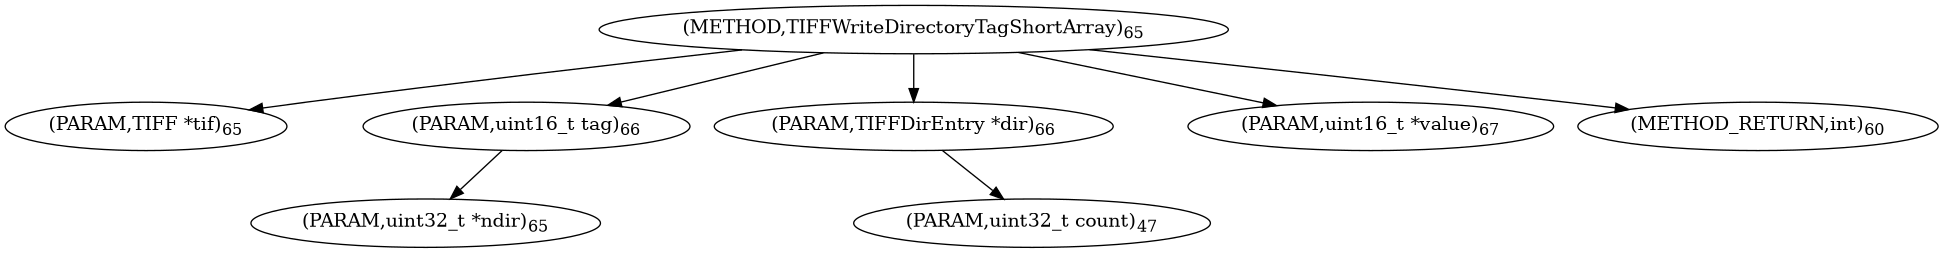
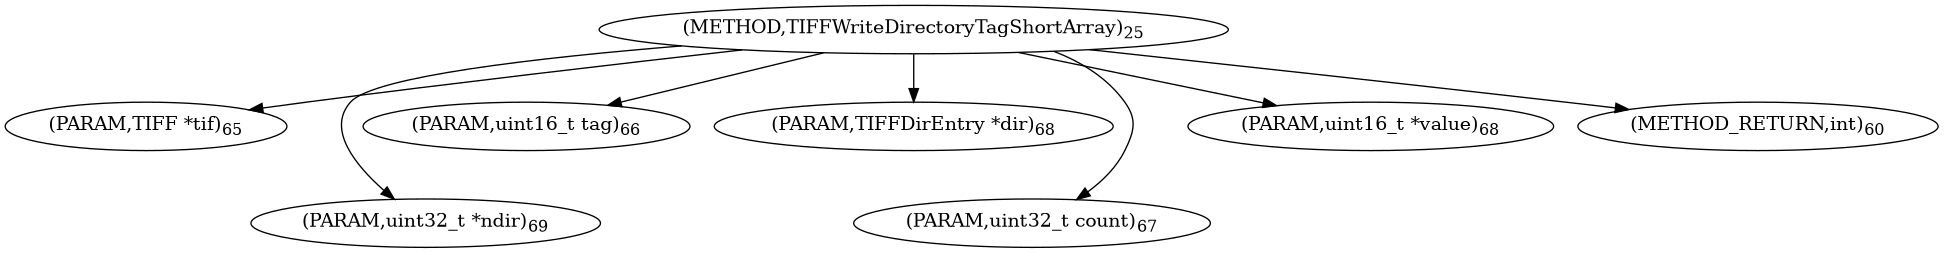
(1134, 28) -> (1134, 28)
(1045, 124) -> (1045, 124)
(1490, 124) -> (1490, 124)
(481, 170) -> (462, 70)
(968, 171) -> (1130, 111)
(539, 221) -> (539, 221)
(1148, 221) -> (1148, 221)
